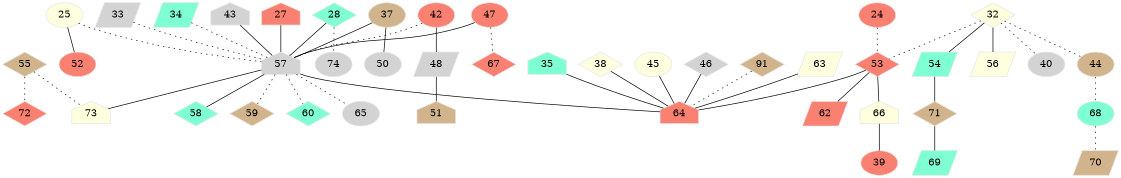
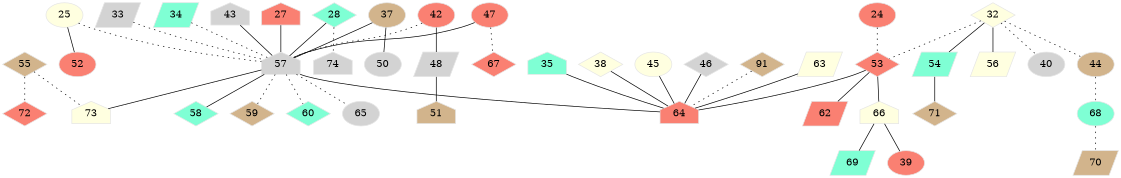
(334, 64) -> (333, 64)
(935, 138) -> (867, 137)
